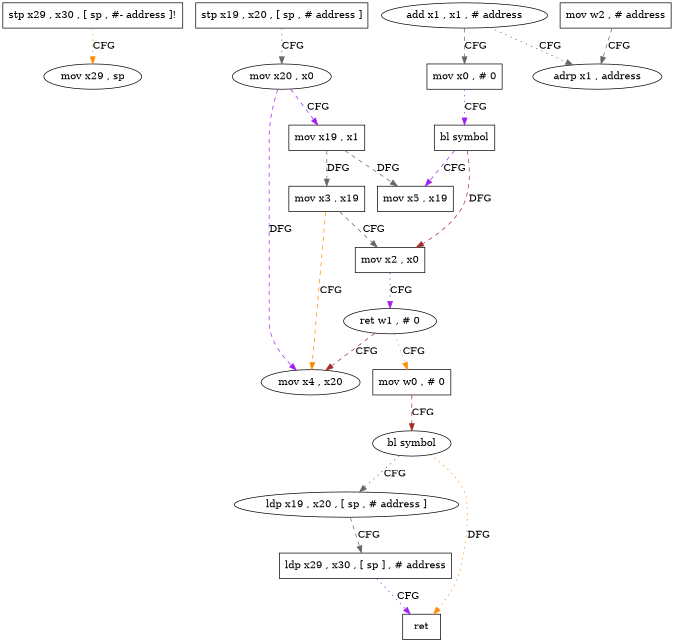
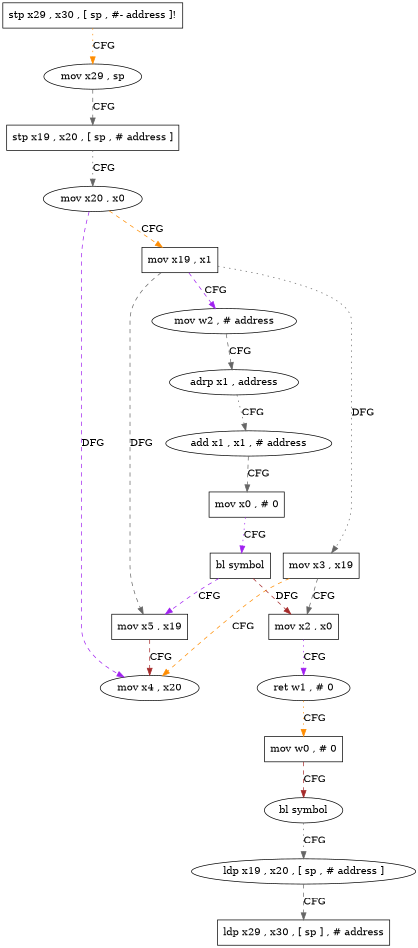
(616, 15) -> (224, 321)
(528, 45) -> (241, 409)
none -> (93, 104)
(302, 104) -> (133, 227)
(327, 165) -> (351, 361)
none -> (200, 288)
(353, 349) -> (150, 654)
(422, 627) -> none
